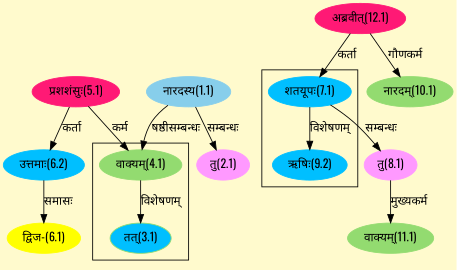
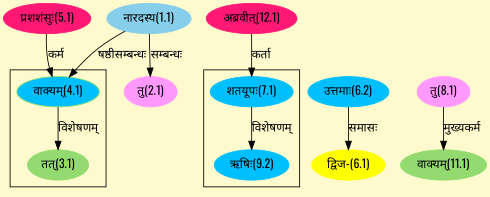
(410, 92) -> none
(352, 121) -> none
(62, 125) -> none
(141, 165) -> (58, 92)
(141, 238) -> (58, 165)
